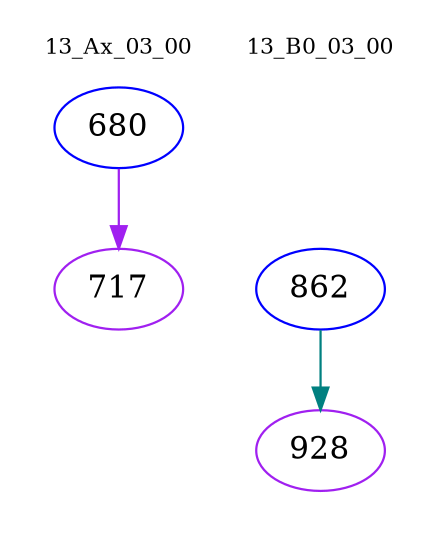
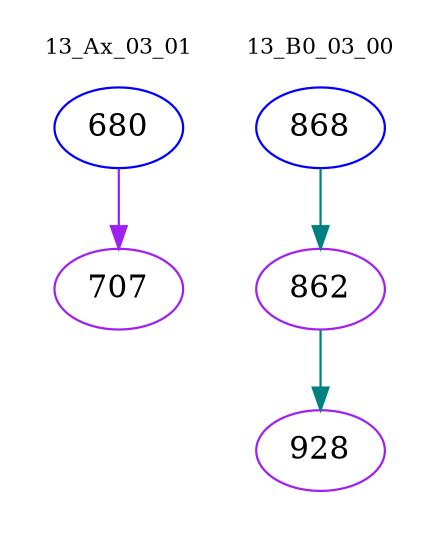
(119, 48) -> (119, 48)
none -> (321, 128)
(119, 289) -> (119, 289)
(321, 289) -> (321, 289)
